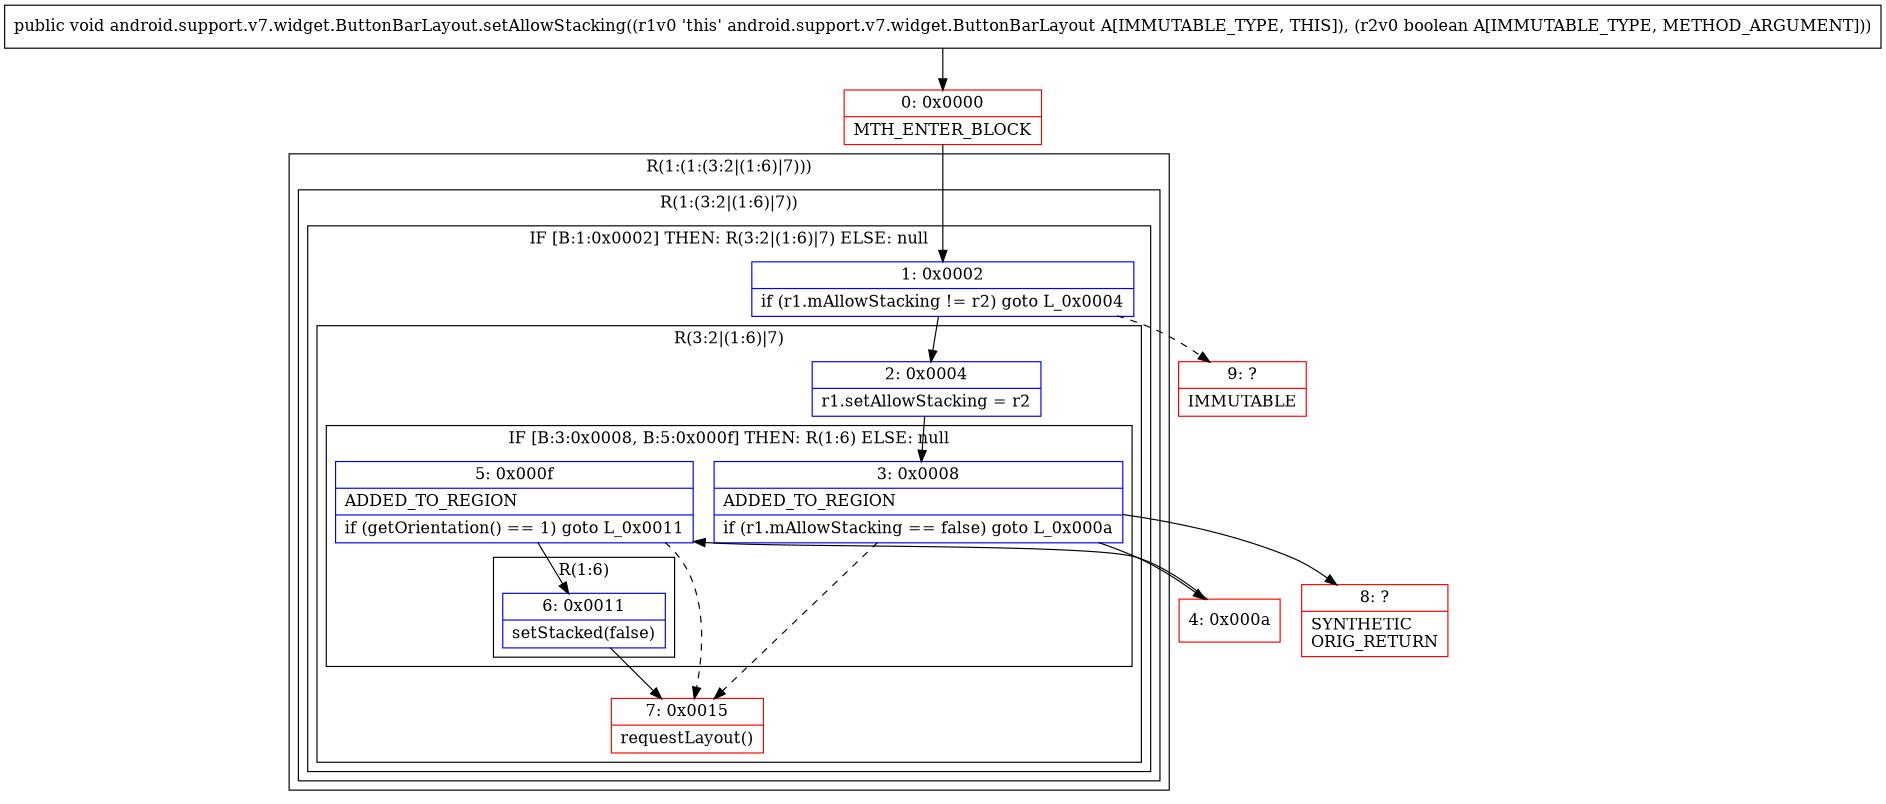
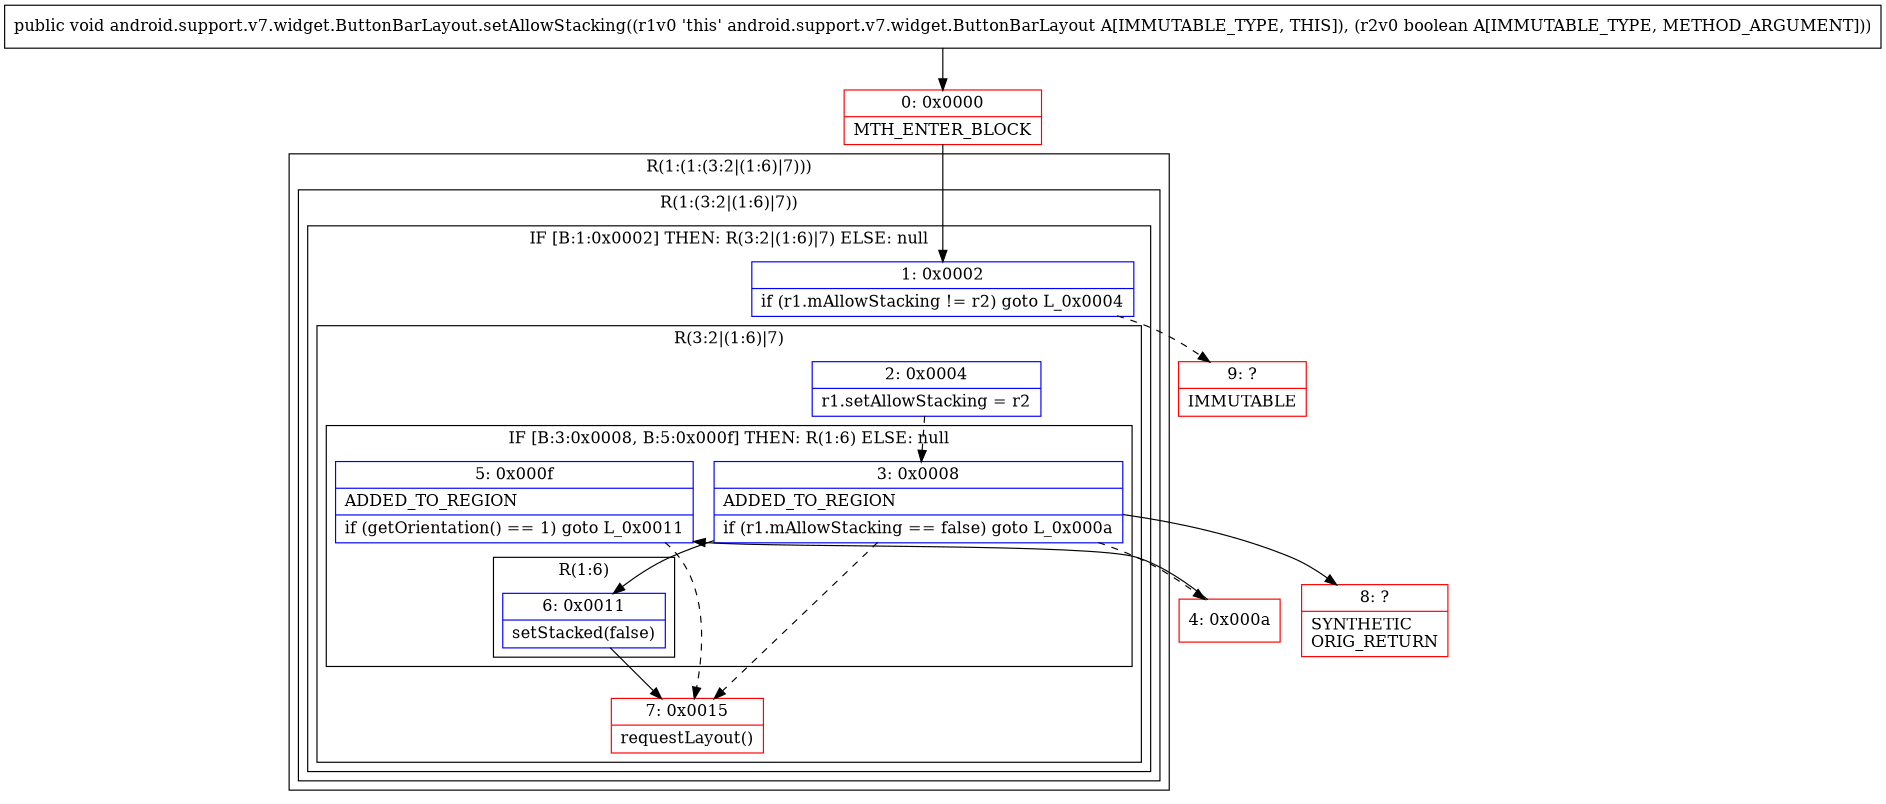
(936, 333) -> none
(923, 433) -> (923, 433)
(1149, 563) -> (1149, 563)
(551, 565) -> (655, 565)
